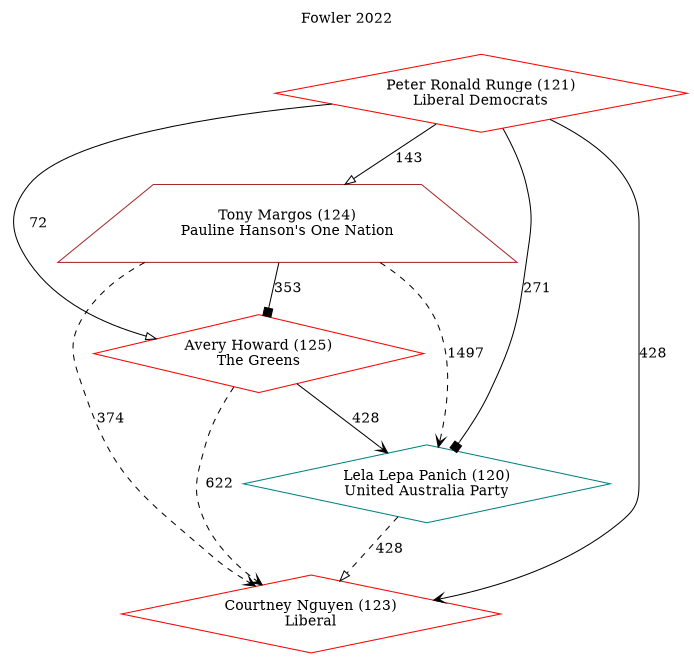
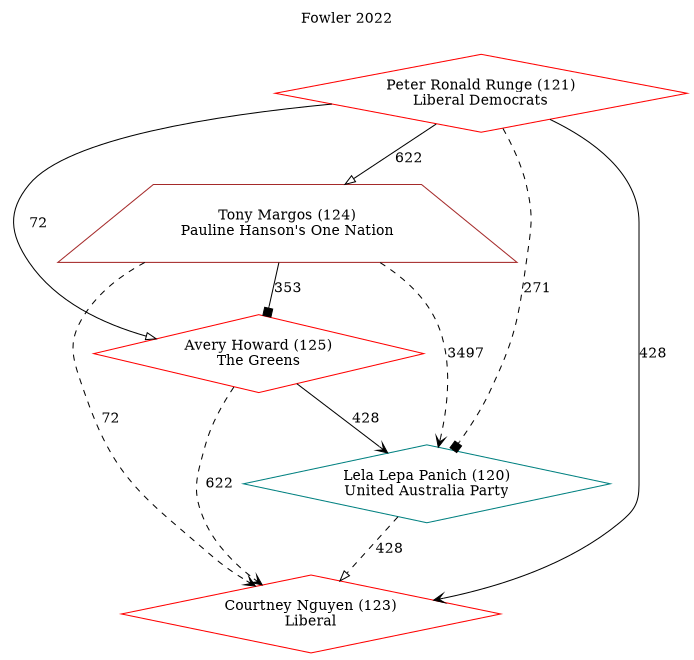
(409, 158) -> (409, 158)
(522, 289) -> (522, 289)
(466, 354) -> (466, 354)
(111, 419) -> (111, 419)
